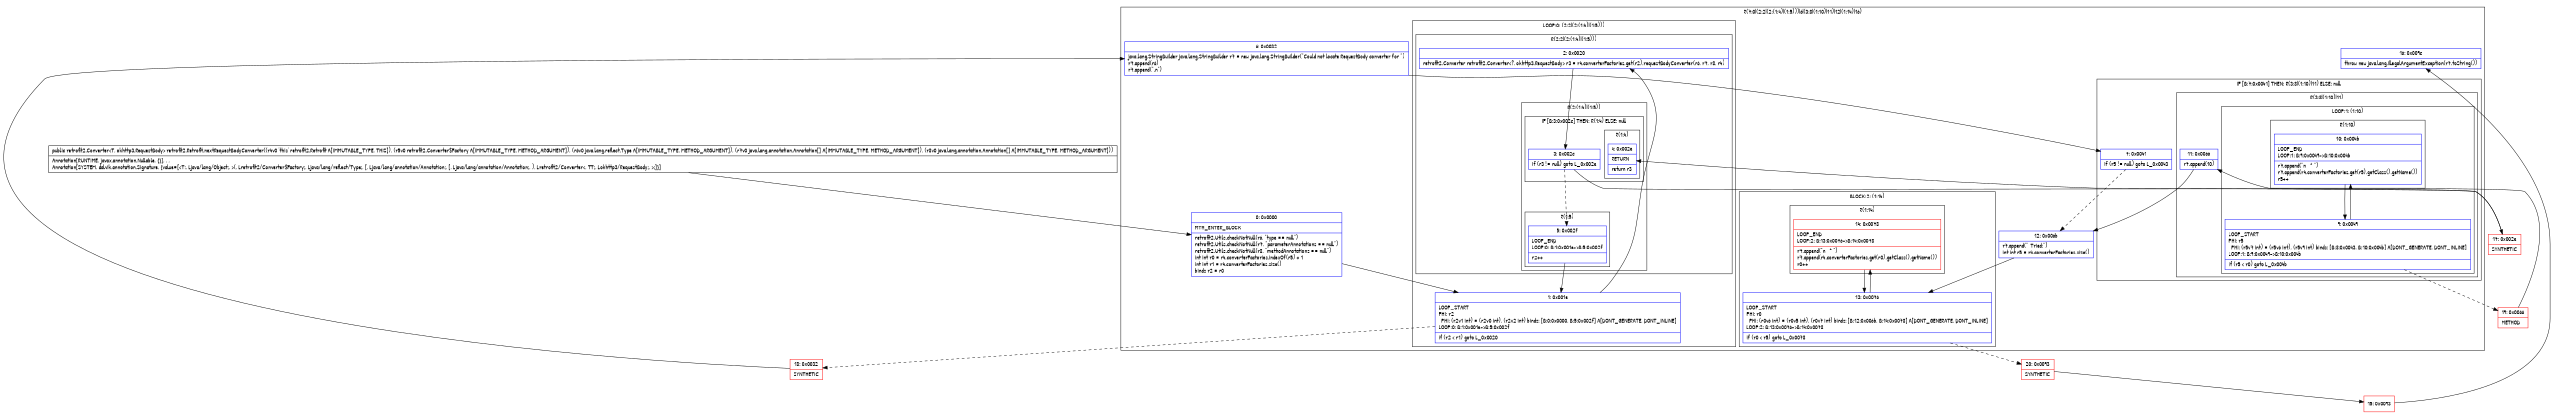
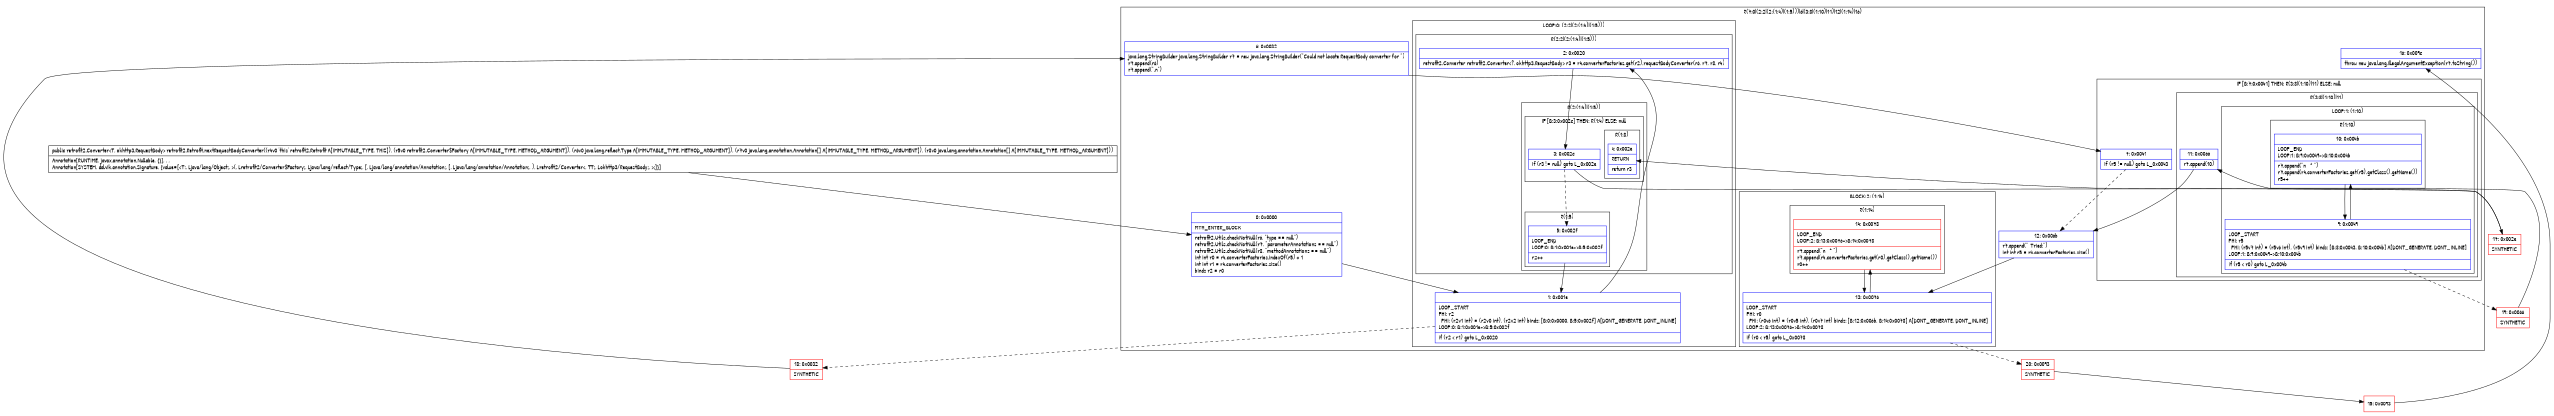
(1622, 135) -> (1622, 135)
(2511, 323) -> (2513, 323)
